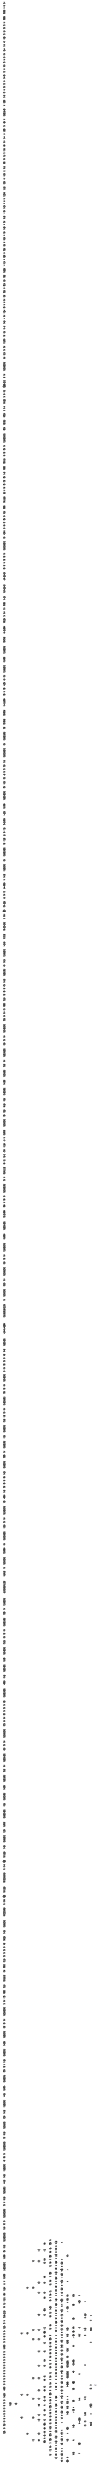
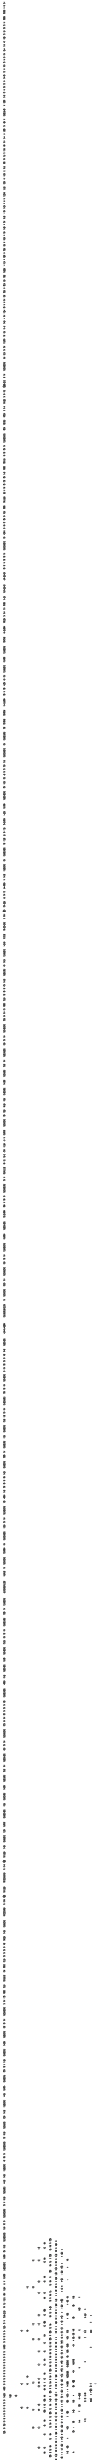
(39, 2378) -> none
